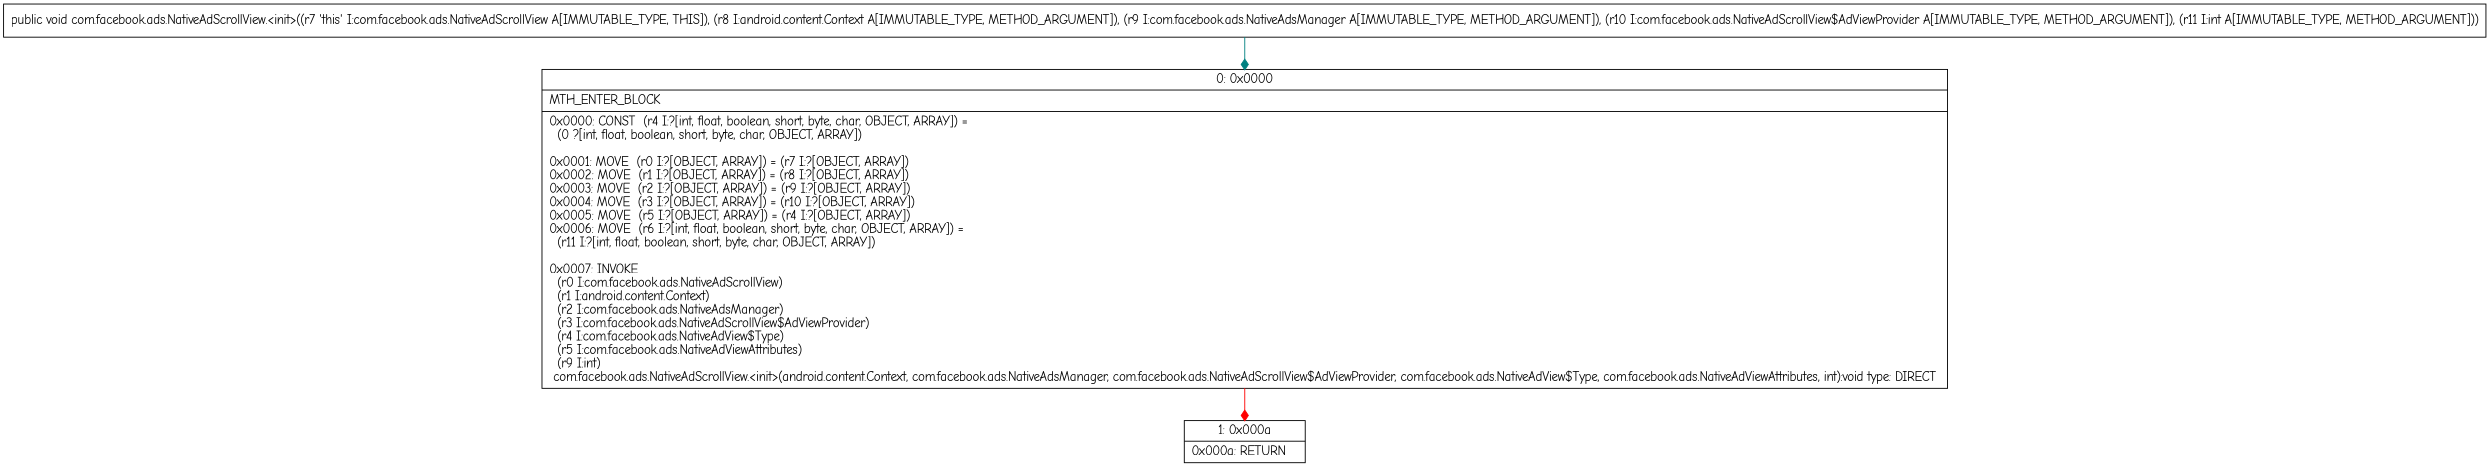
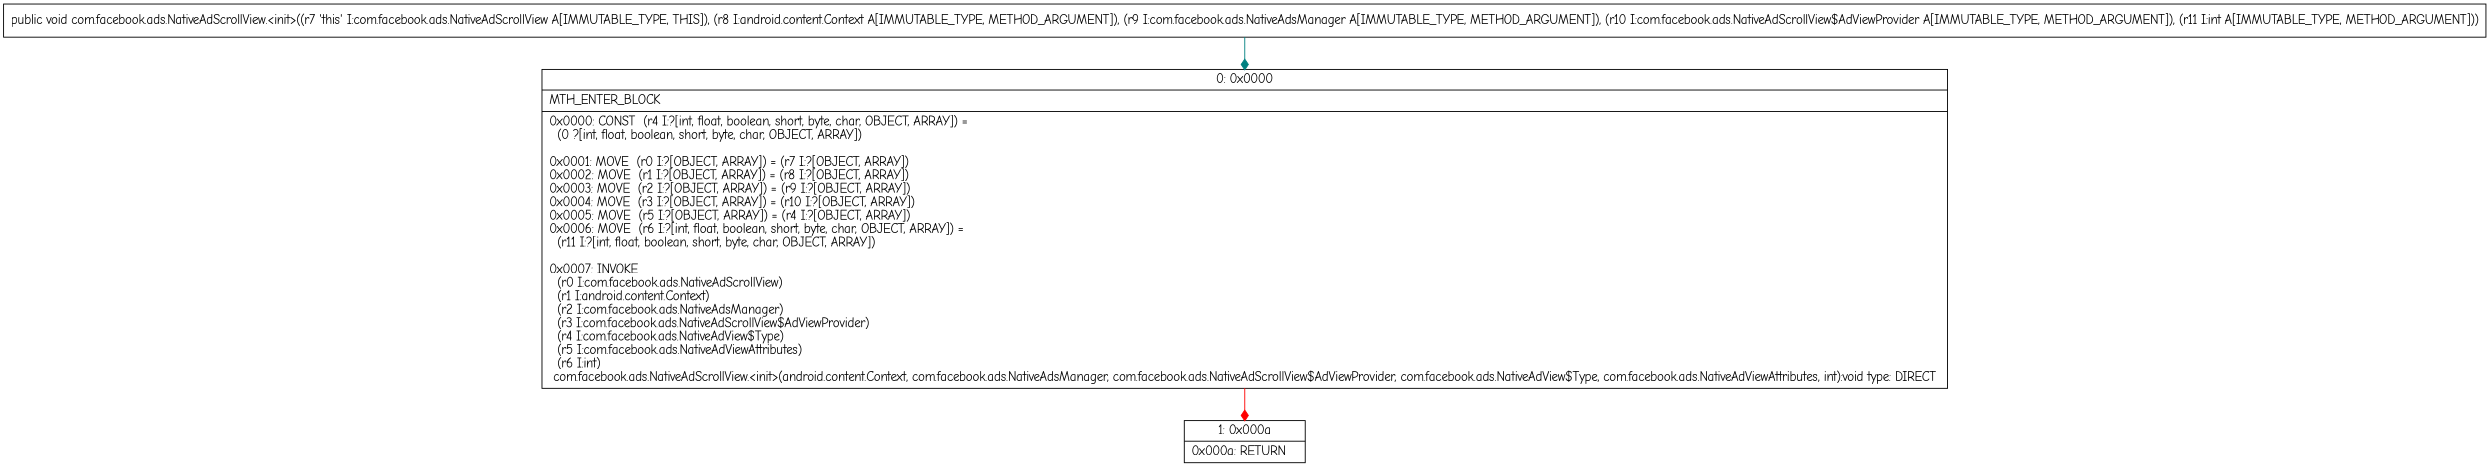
(575, 364) -> (575, 364)
